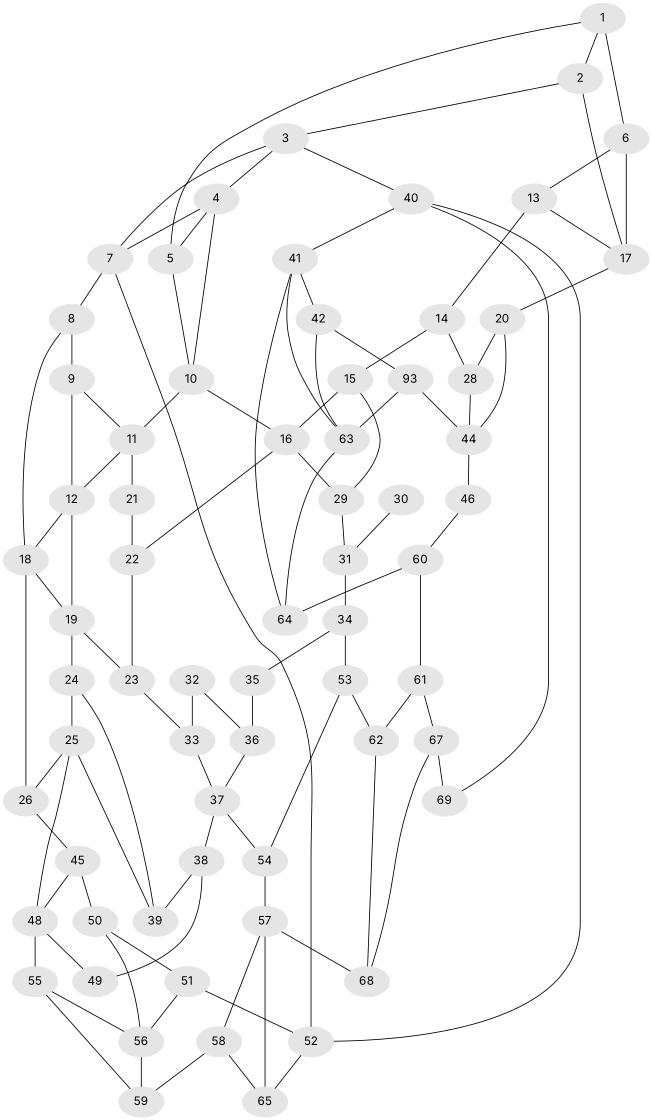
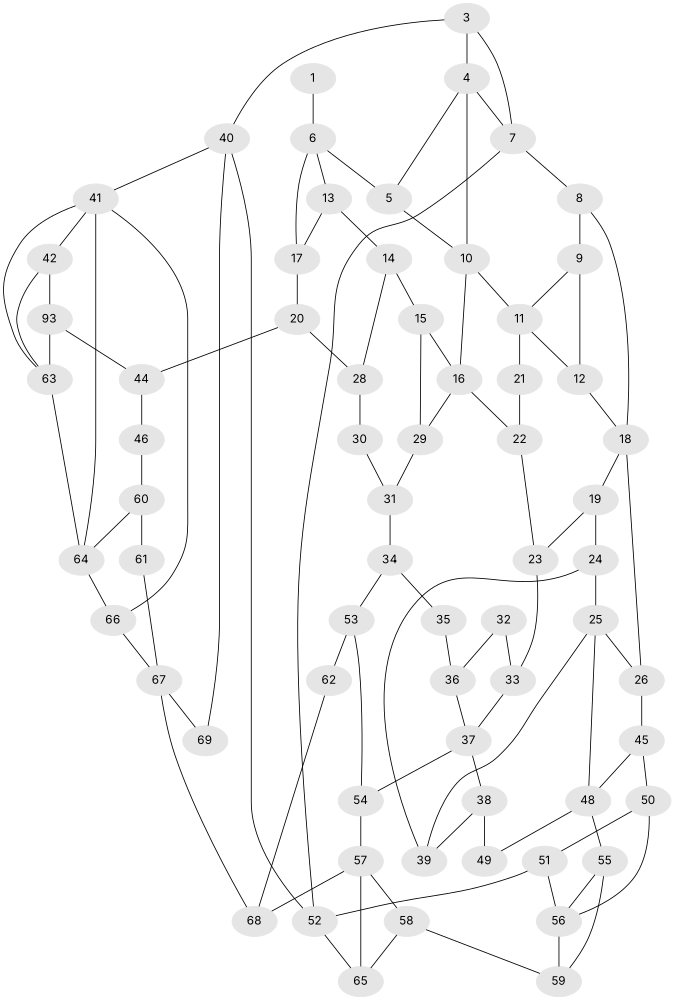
(580, 79) -> none
(340, 85) -> (351, 169)
(470, 410) -> (360, 410)
(72, 560) -> none
none -> (113, 620)
(398, 711) -> none
